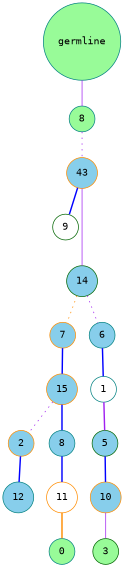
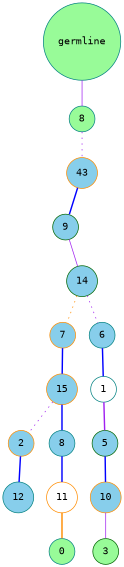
(66, 227) -> (66, 227)
(82, 227) -> (73, 253)
